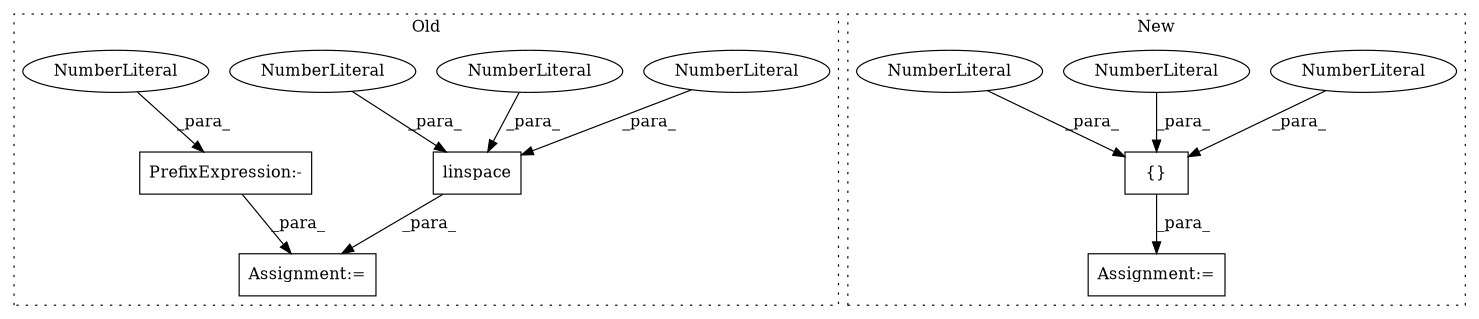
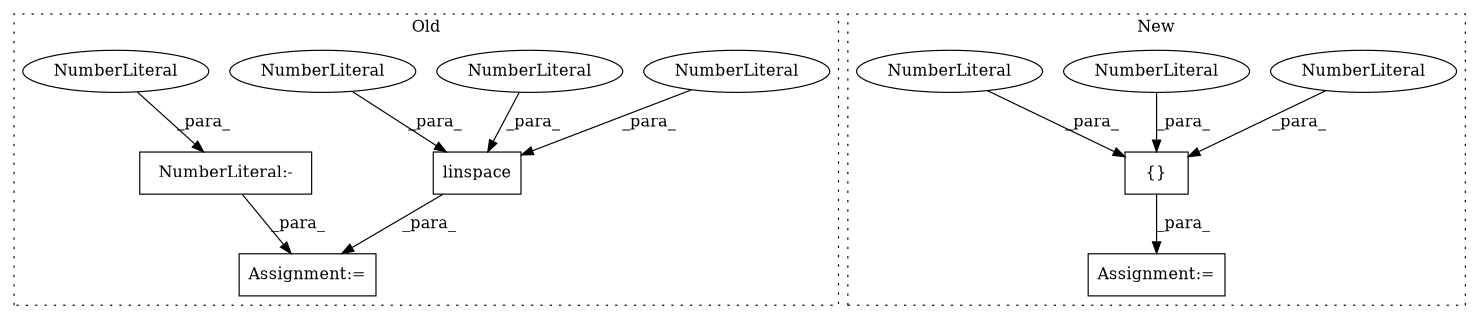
(226, 173) -> (226, 173)
